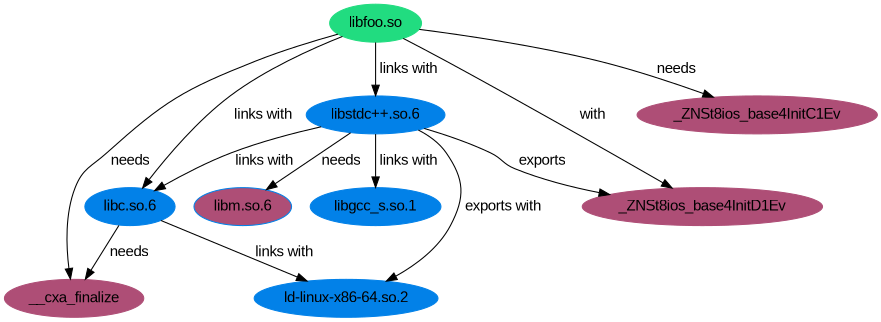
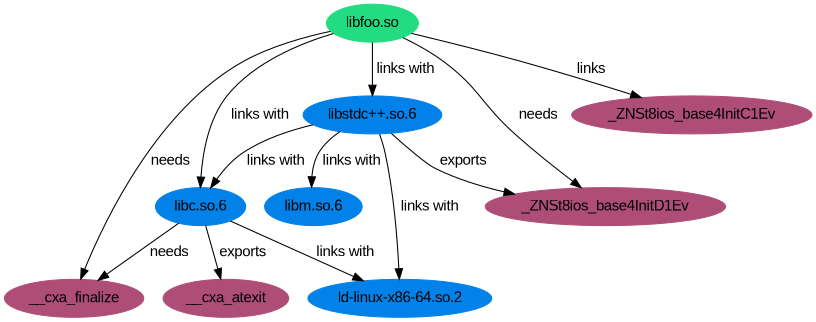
(677, 69) -> (591, 69)
(593, 115) -> (538, 115)
(341, 161) -> (352, 161)
(243, 207) -> (313, 207)
(376, 207) -> none
(503, 207) -> (430, 207)
none -> (226, 298)
